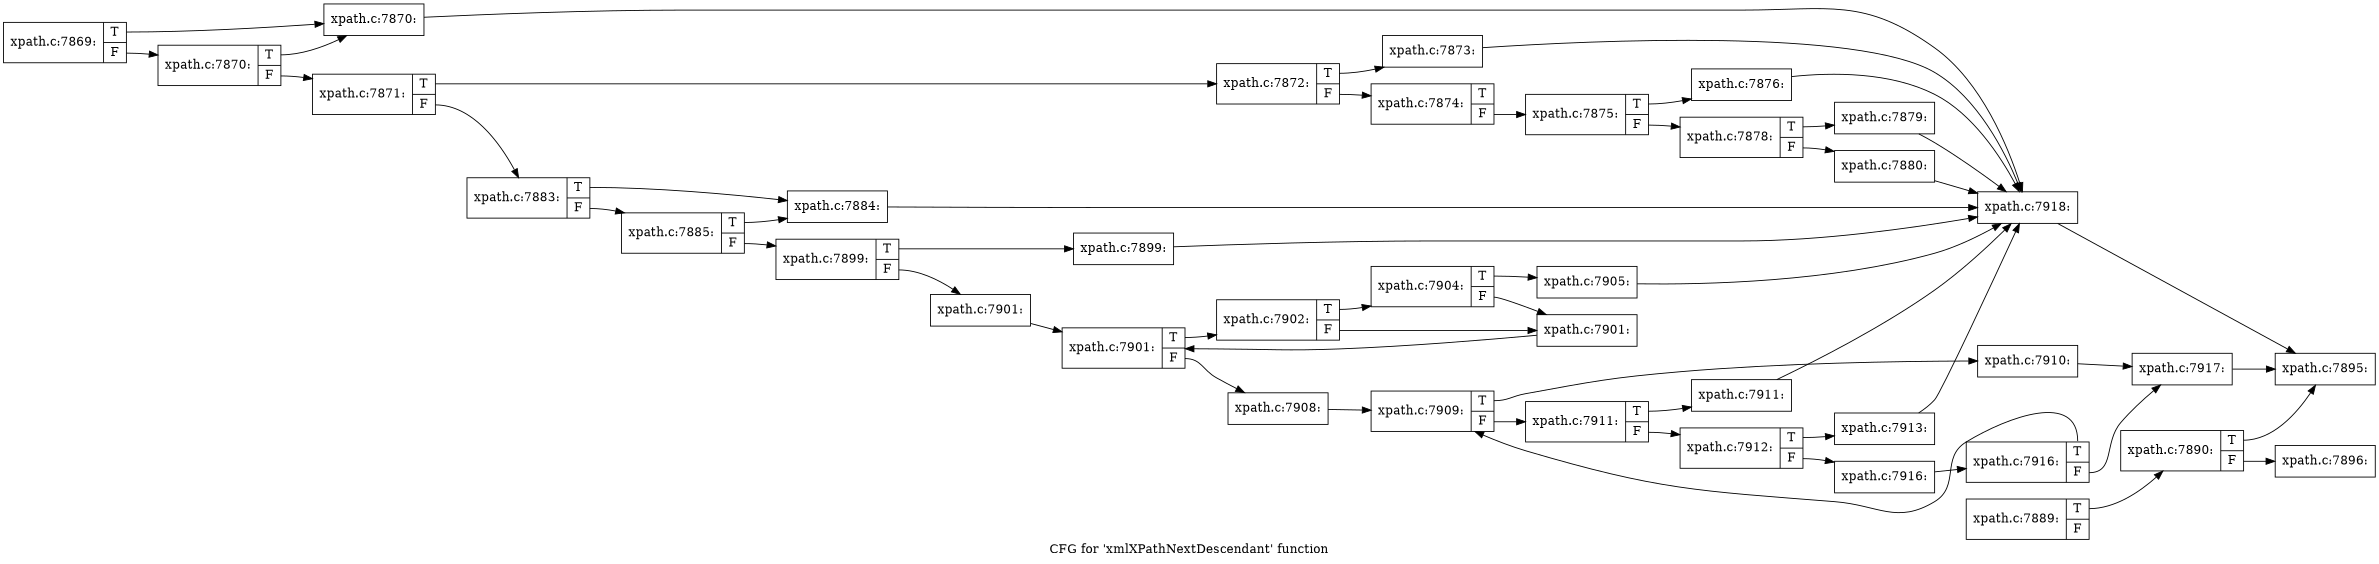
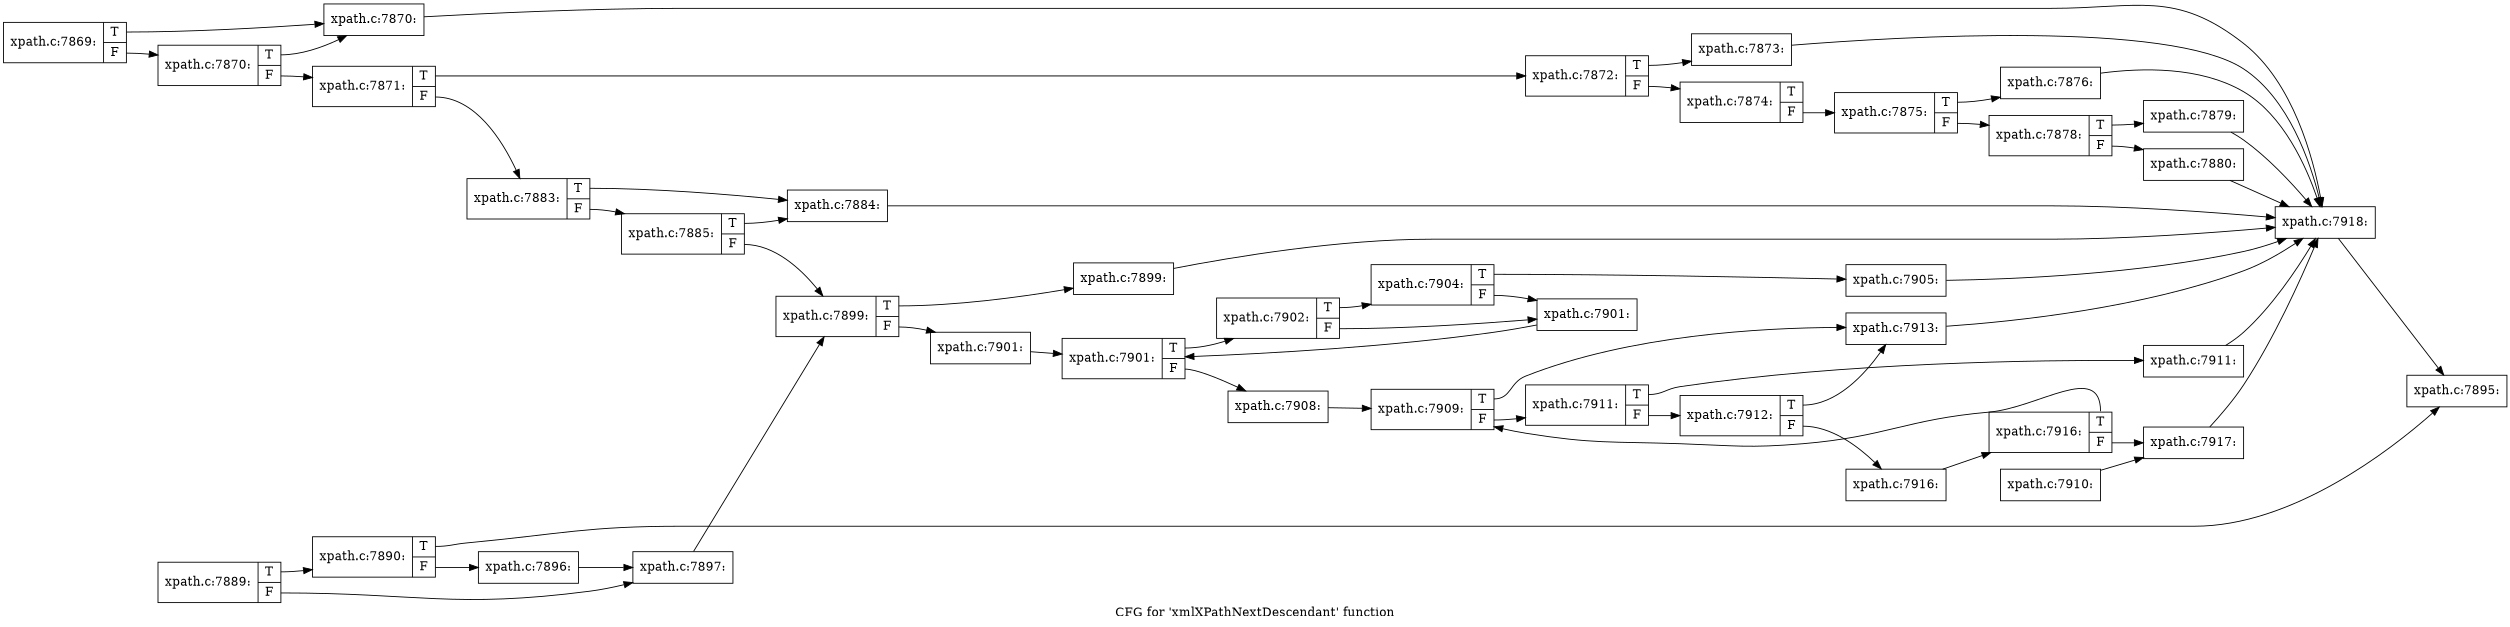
(1730, 368) -> (1659, 341)
(2249, 369) -> (2269, 341)
none -> (683, 567)
